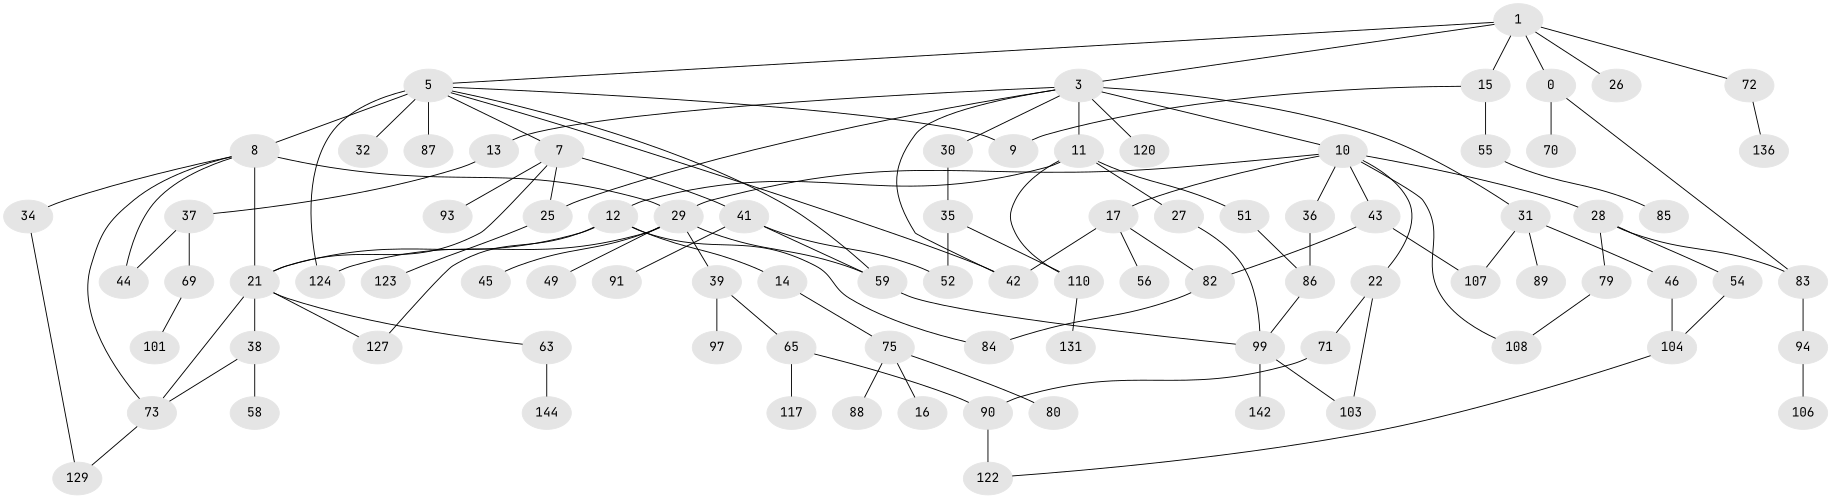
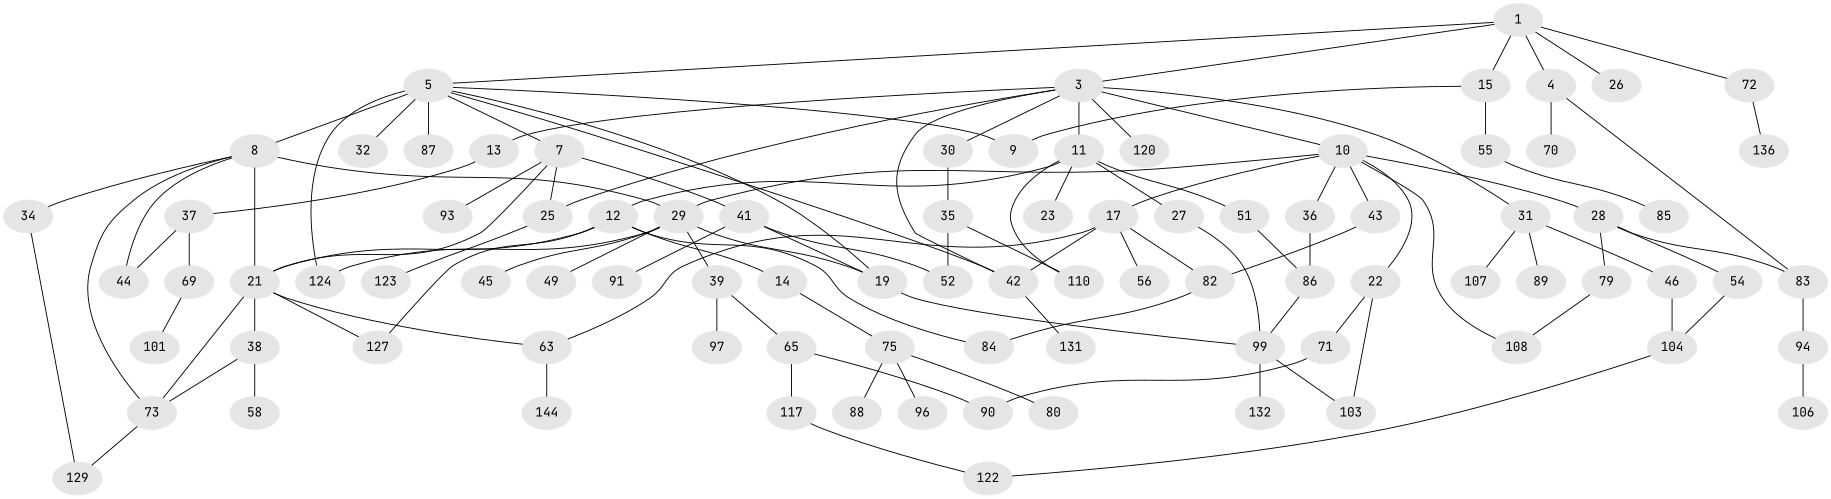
(1551, 86) -> (1551, 86)
none -> (1048, 217)
none -> (819, 236)
(1426, 249) -> none
(882, 282) -> (882, 282)
(1075, 315) -> (1042, 315)
(922, 413) -> (922, 413)
(1260, 413) -> (1260, 413)
(988, 446) -> (887, 451)
